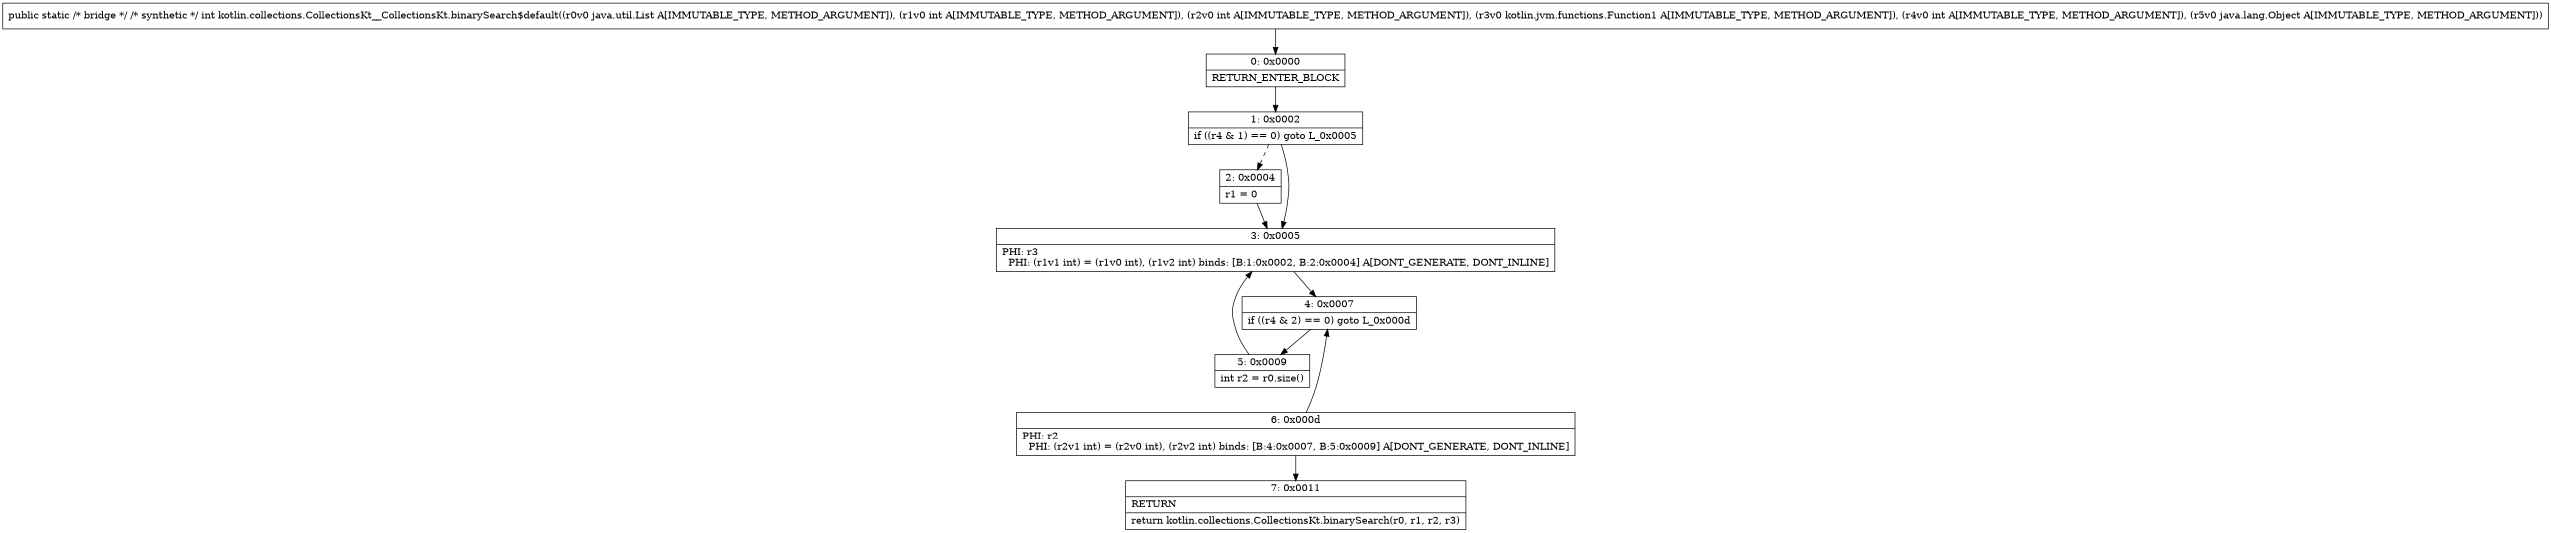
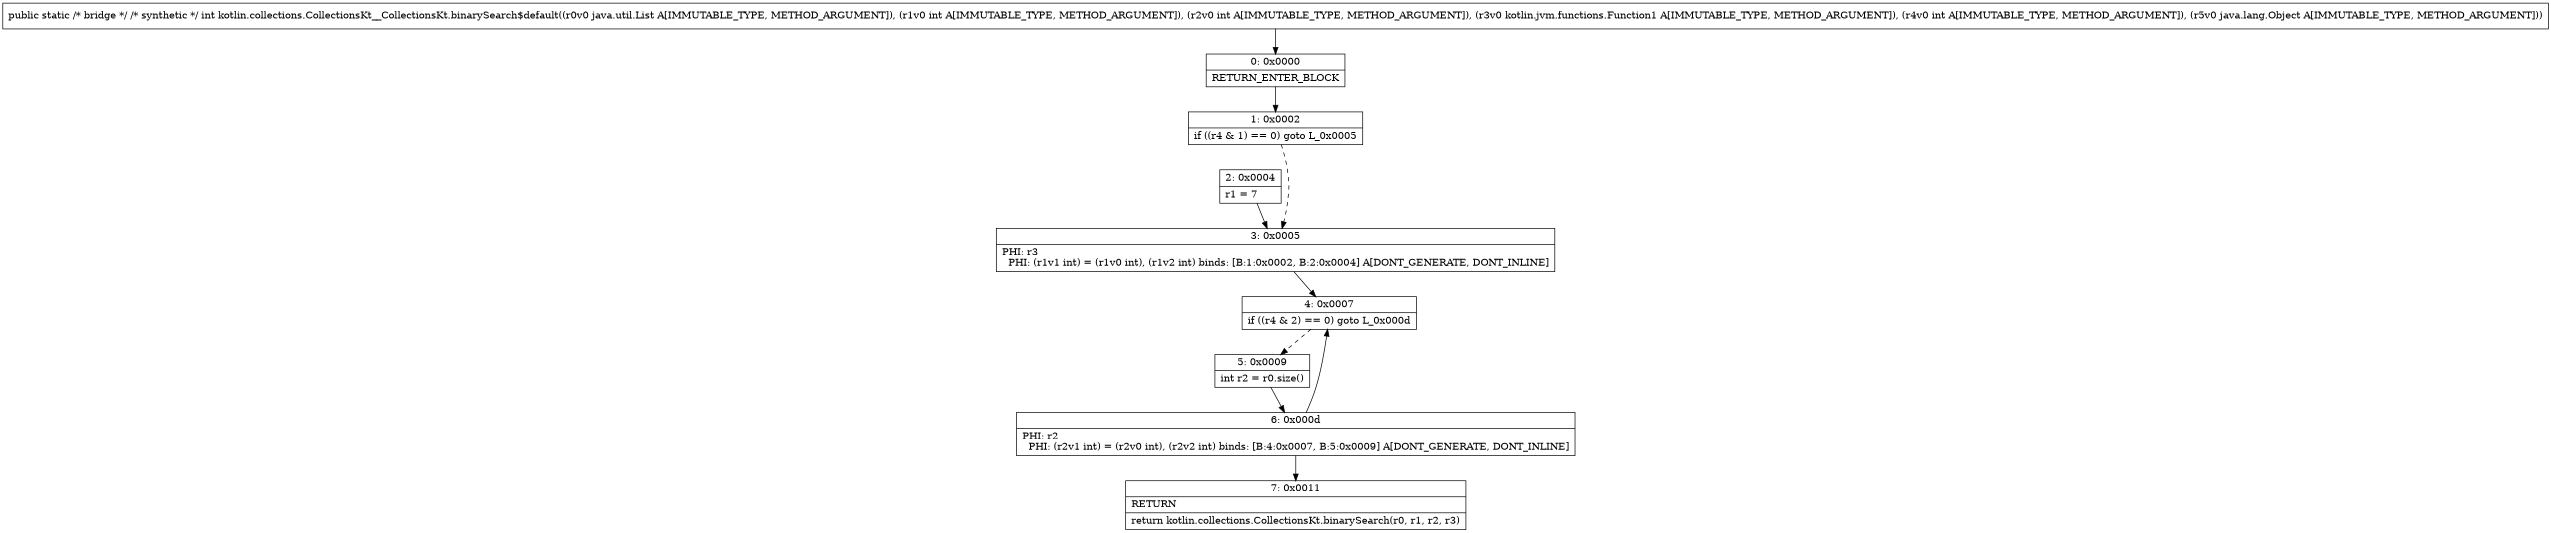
(1264, 154) -> none
(1289, 183) -> (1289, 183)
(1241, 195) -> (1241, 195)
(1233, 316) -> (1276, 397)
(1299, 340) -> (1299, 340)
